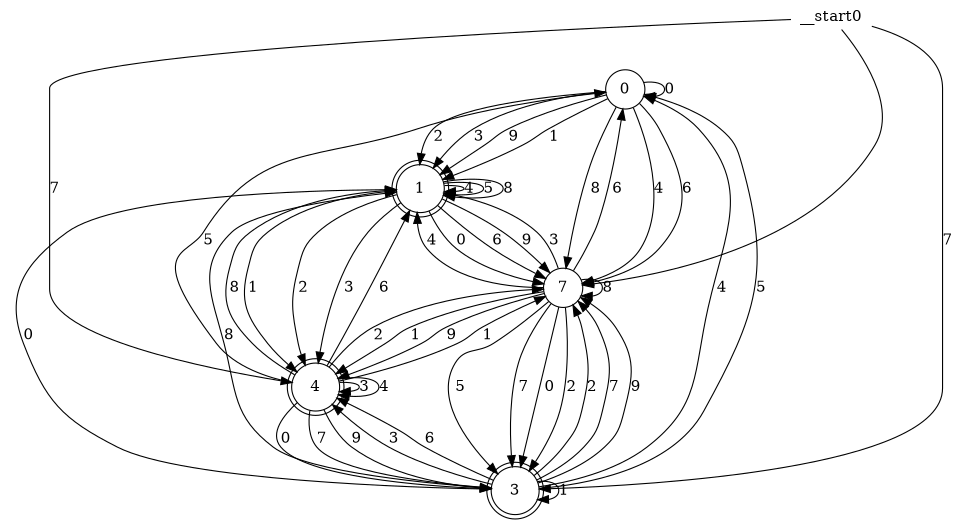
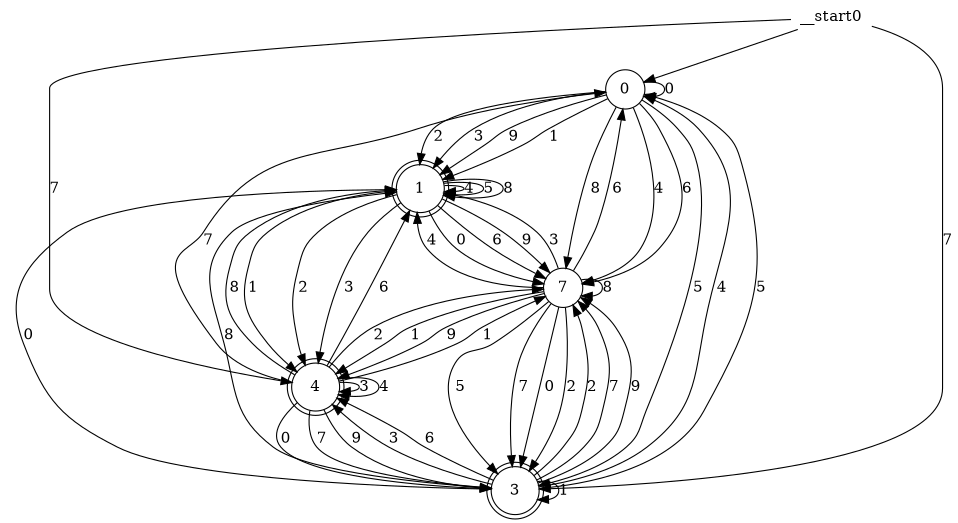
(806, 214) -> (726, 54)
(209, 240) -> (209, 240)
none -> (683, 310)
